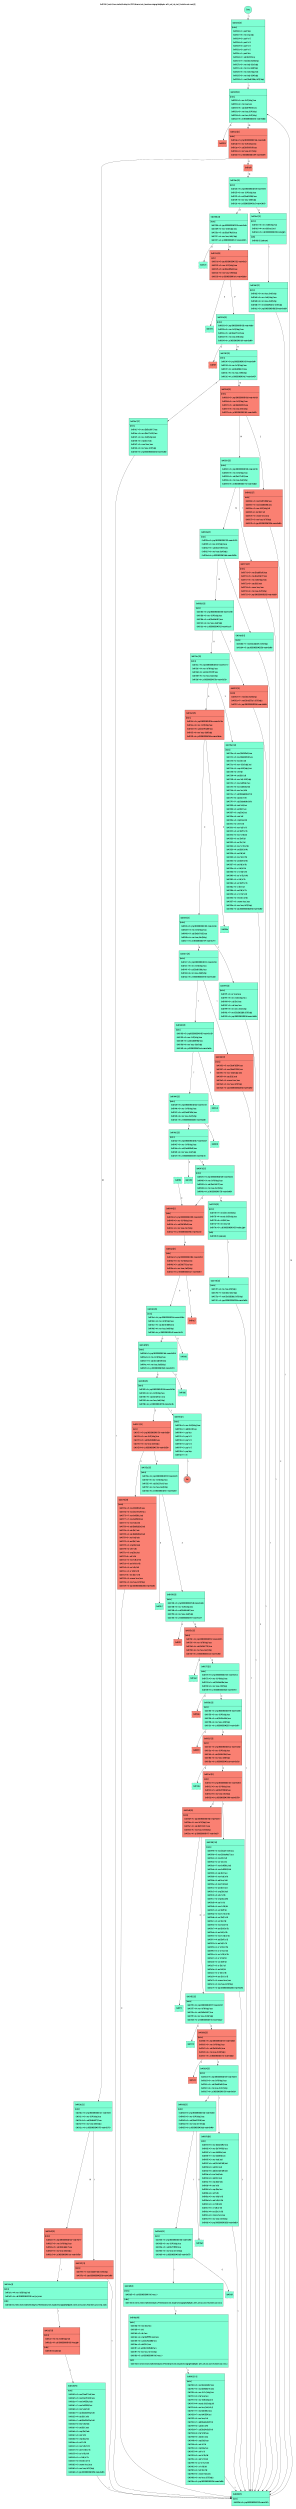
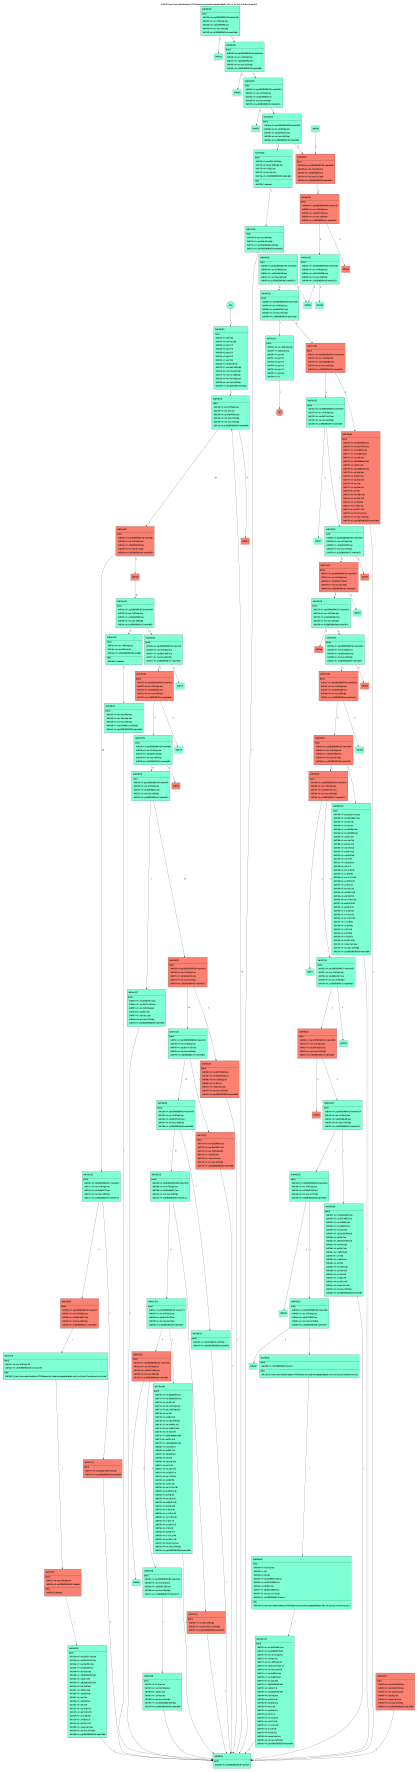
(199, 966) -> none
(162, 1338) -> (312, 293)
